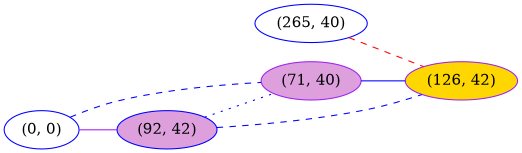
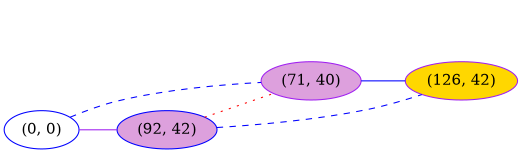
(311, 23) -> none
(239, 105) -> (239, 105)
